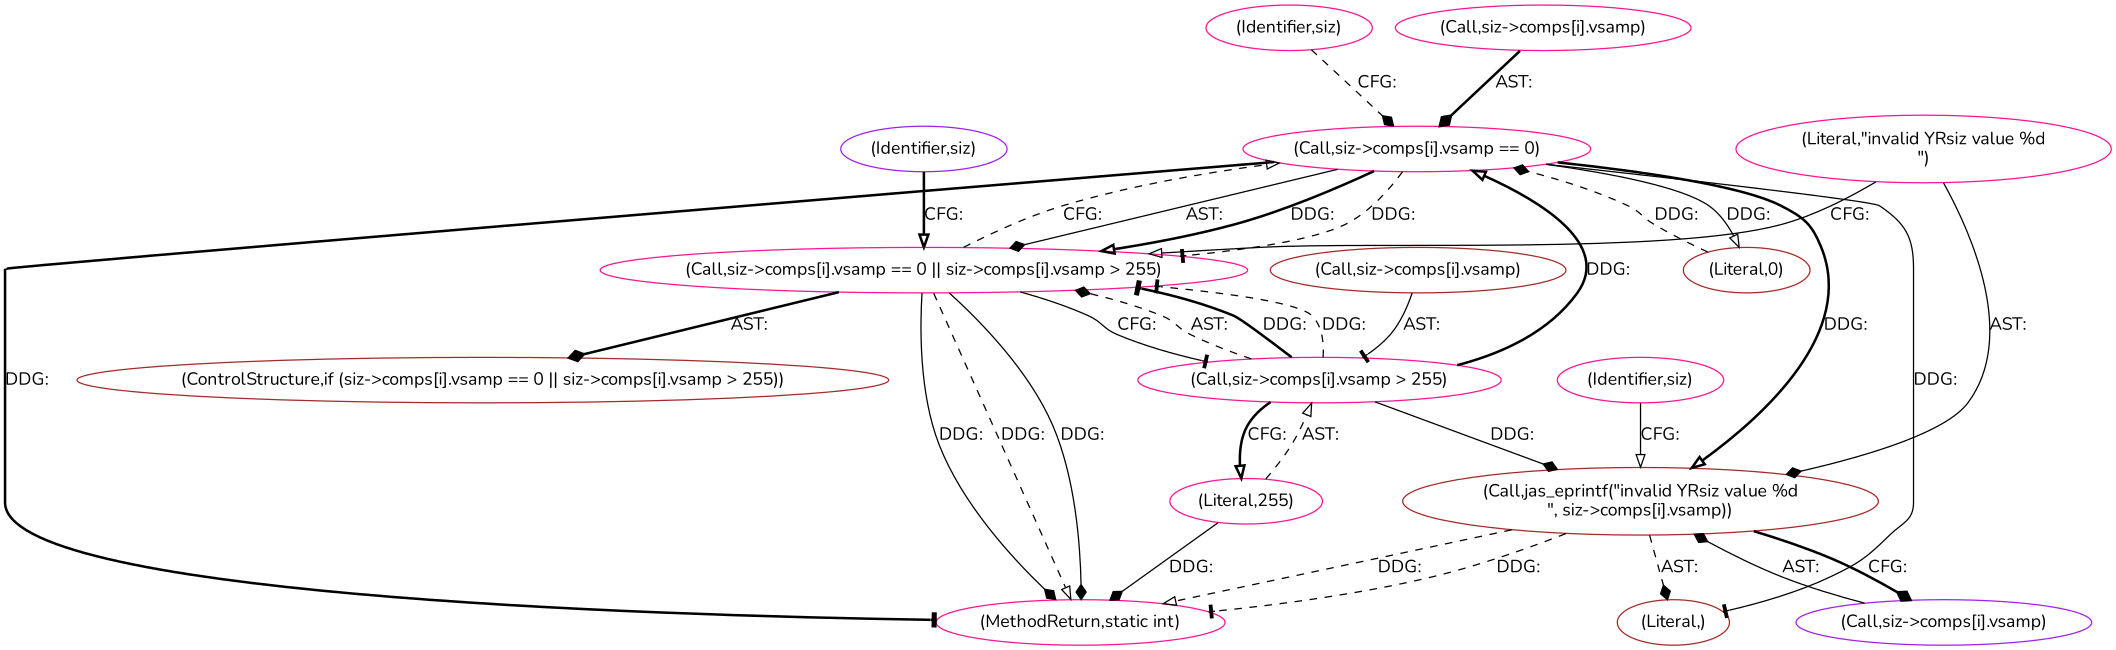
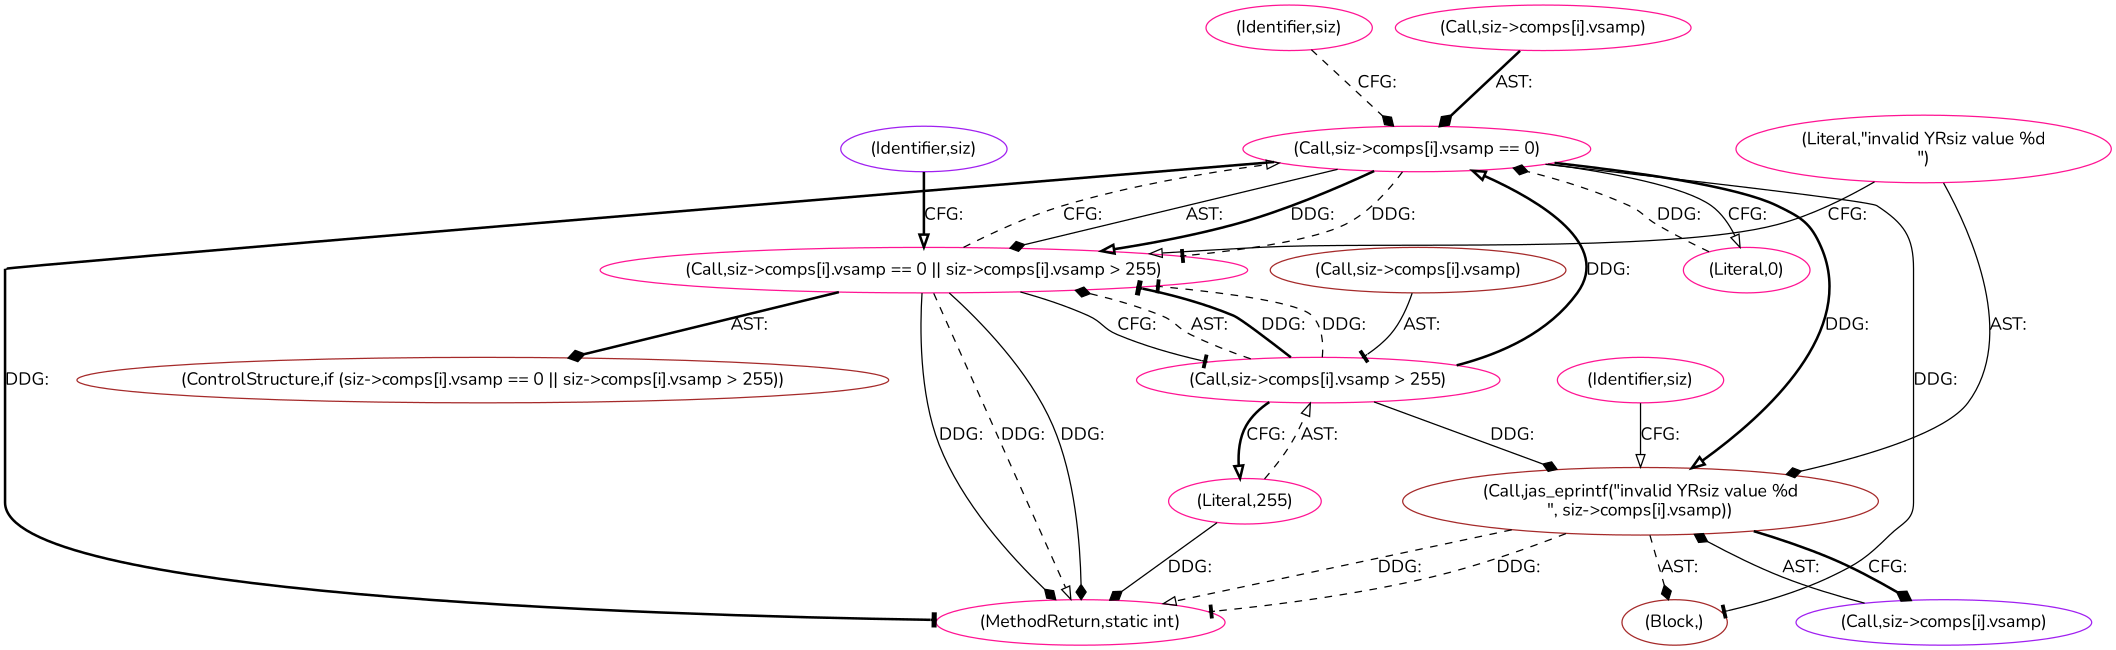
(1751, 215) -> (1750, 215)
(1747, 270) -> (1747, 270)
(1673, 622) -> (1675, 622)
